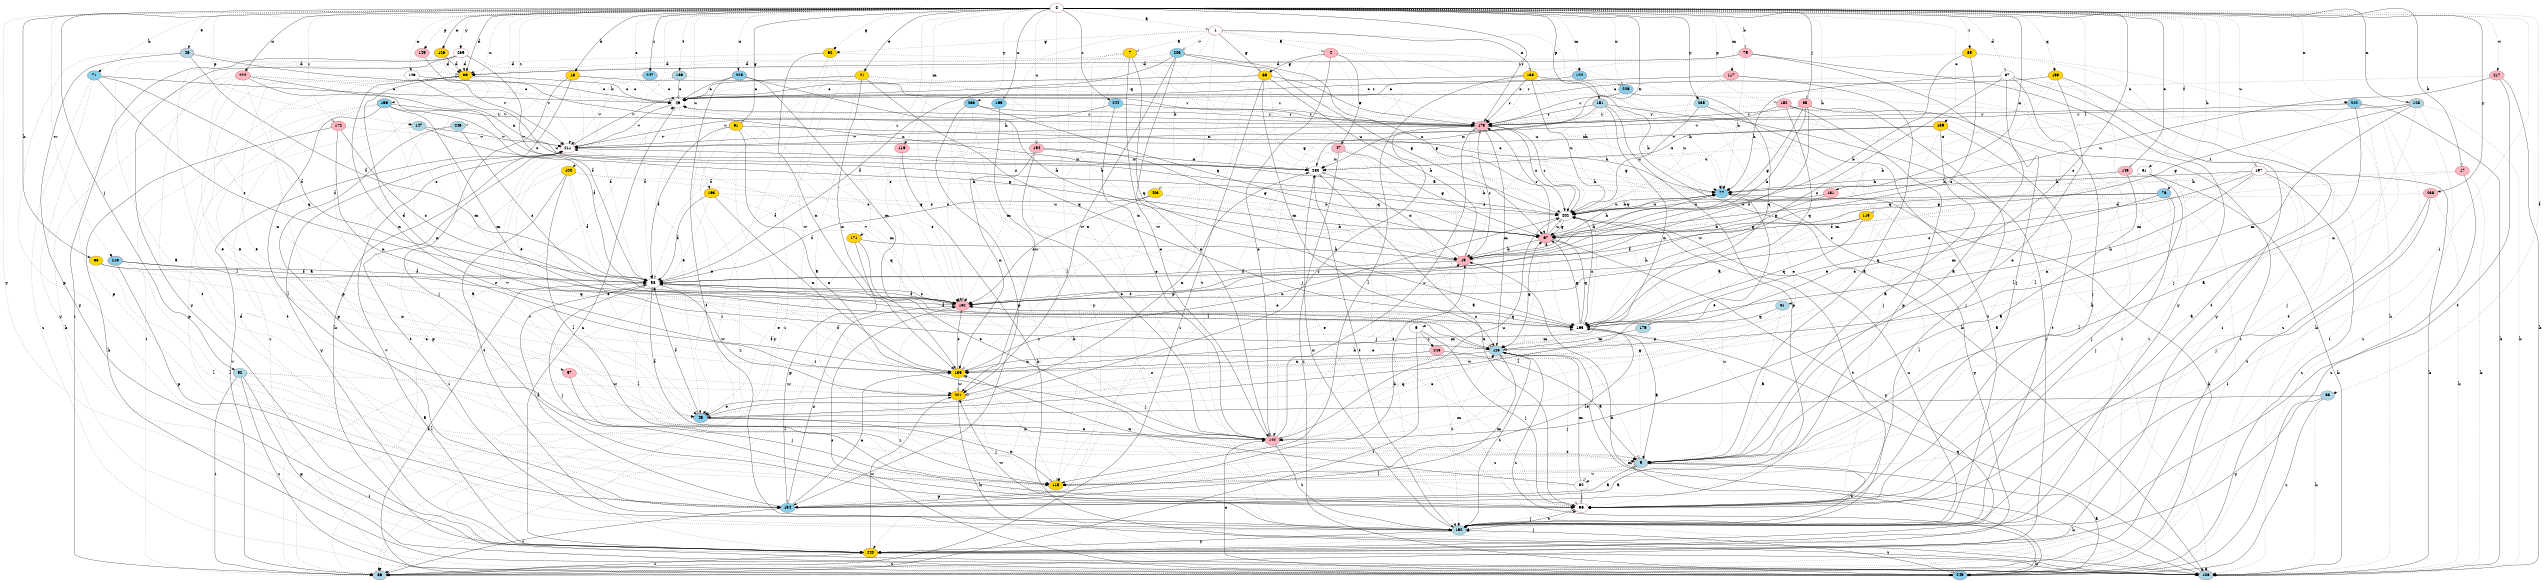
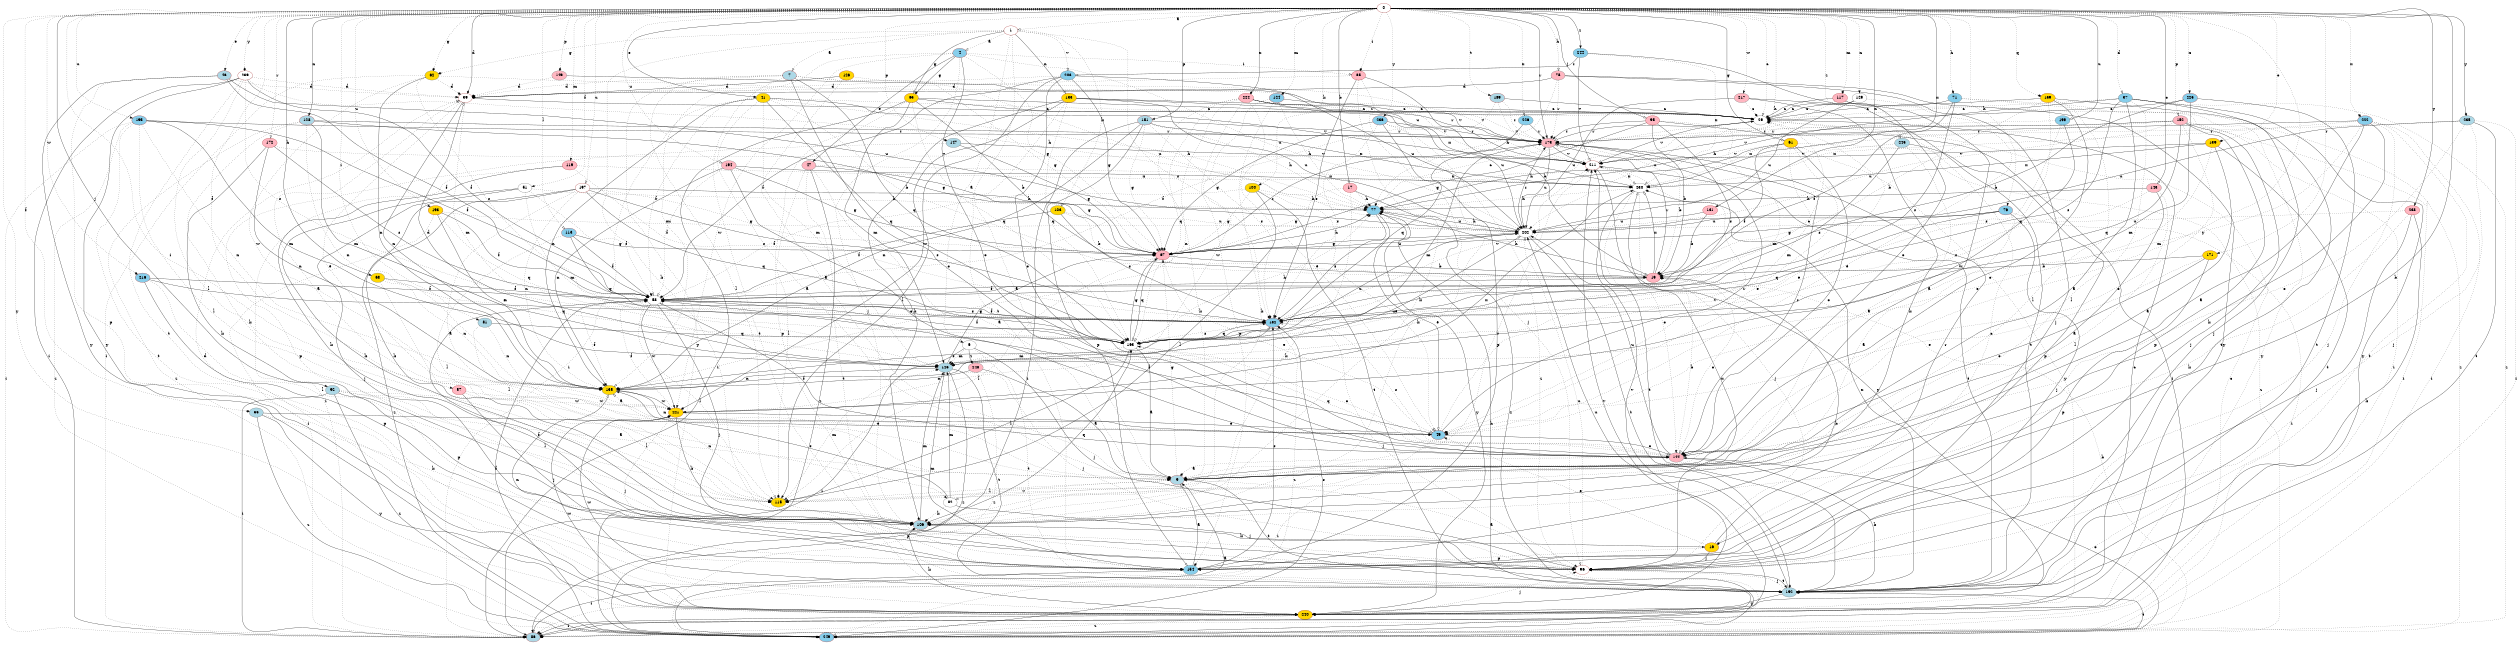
(740, 11) -> none
(1130, 53) -> (789, 75)
(1331, 53) -> (960, 53)
(1970, 53) -> (1359, 75)
(1481, 57) -> (1158, 61)
(465, 75) -> (465, 98)
(650, 75) -> none
(2007, 75) -> (2125, 98)
(1132, 89) -> (1404, 109)
(1509, 99) -> (1309, 108)
(1360, 103) -> (1418, 120)
(1297, 114) -> (1330, 71)
(940, 157) -> (1619, 173)
(1155, 193) -> (1058, 210)
(2118, 204) -> (1296, 222)
(1866, 216) -> (569, 233)
(1088, 227) -> (2203, 233)
(2110, 249) -> (764, 266)
none -> (1338, 262)
(962, 306) -> (1273, 323)
(1643, 328) -> none
(2247, 362) -> (2367, 401)
(537, 393) -> (385, 388)
(488, 395) -> none
(609, 406) -> (599, 417)
(867, 424) -> (1020, 421)
(1130, 429) -> (811, 446)
(1568, 452) -> (1194, 469)
(1302, 485) -> (1875, 525)
(1743, 491) -> (2186, 588)
(1706, 538) -> none
(1015, 560) -> (1237, 537)
